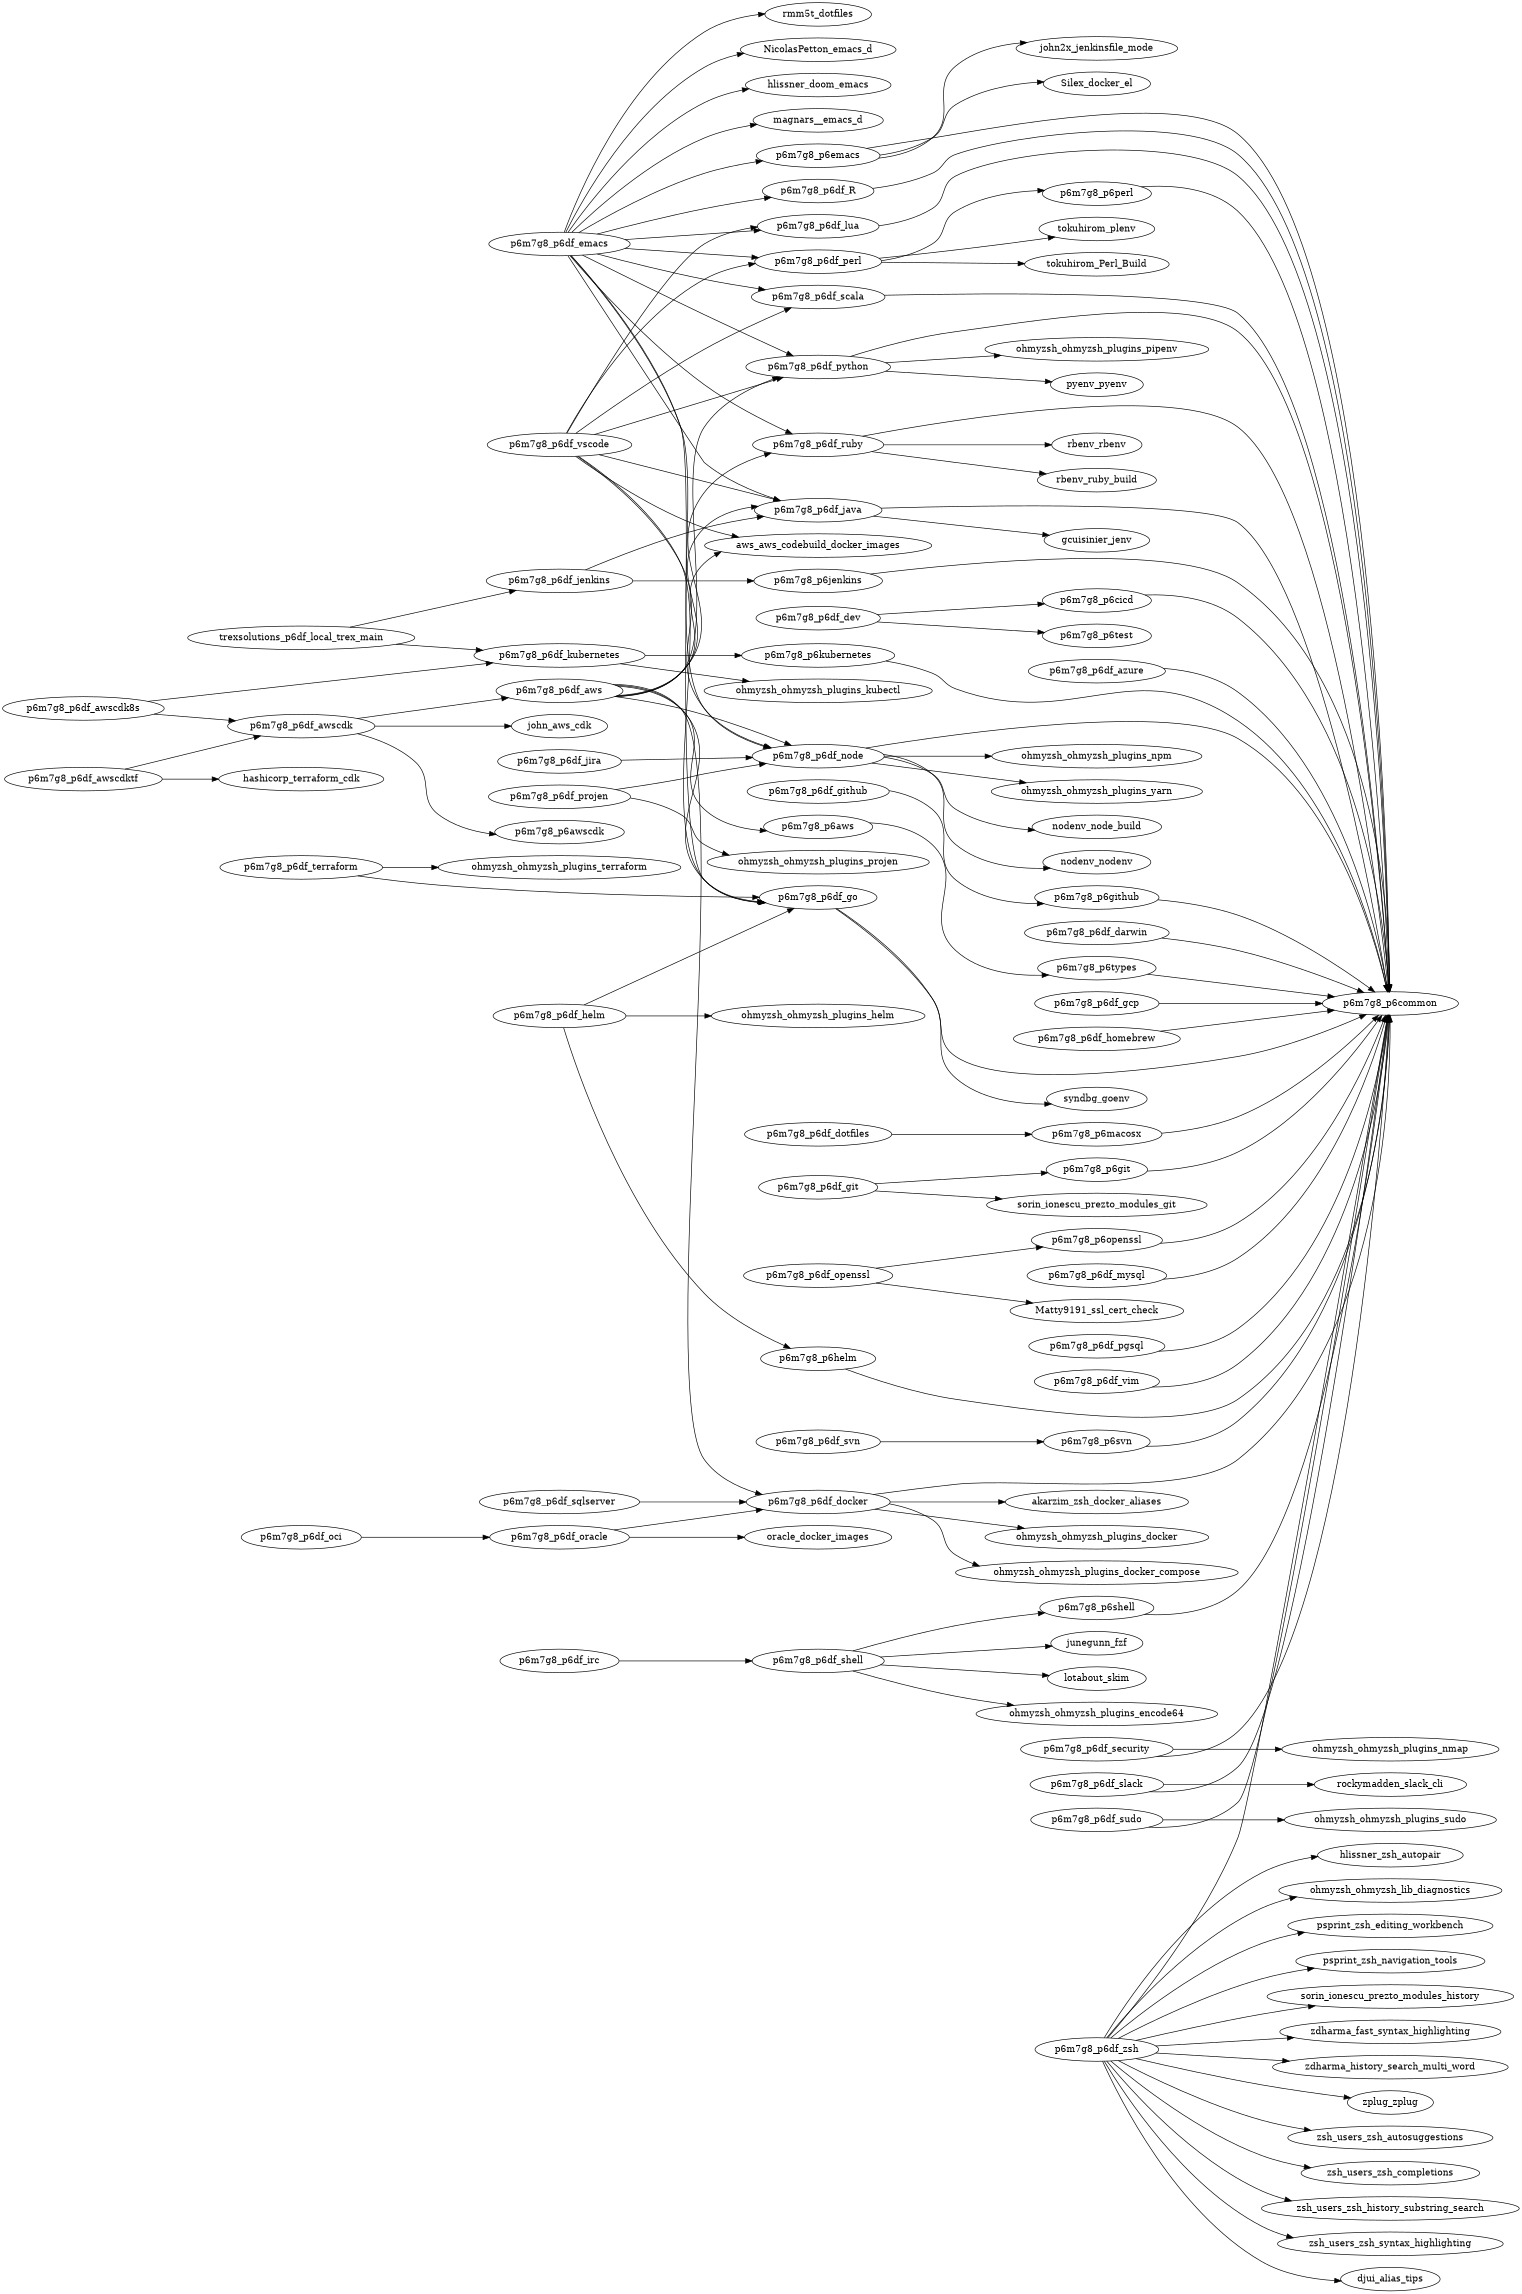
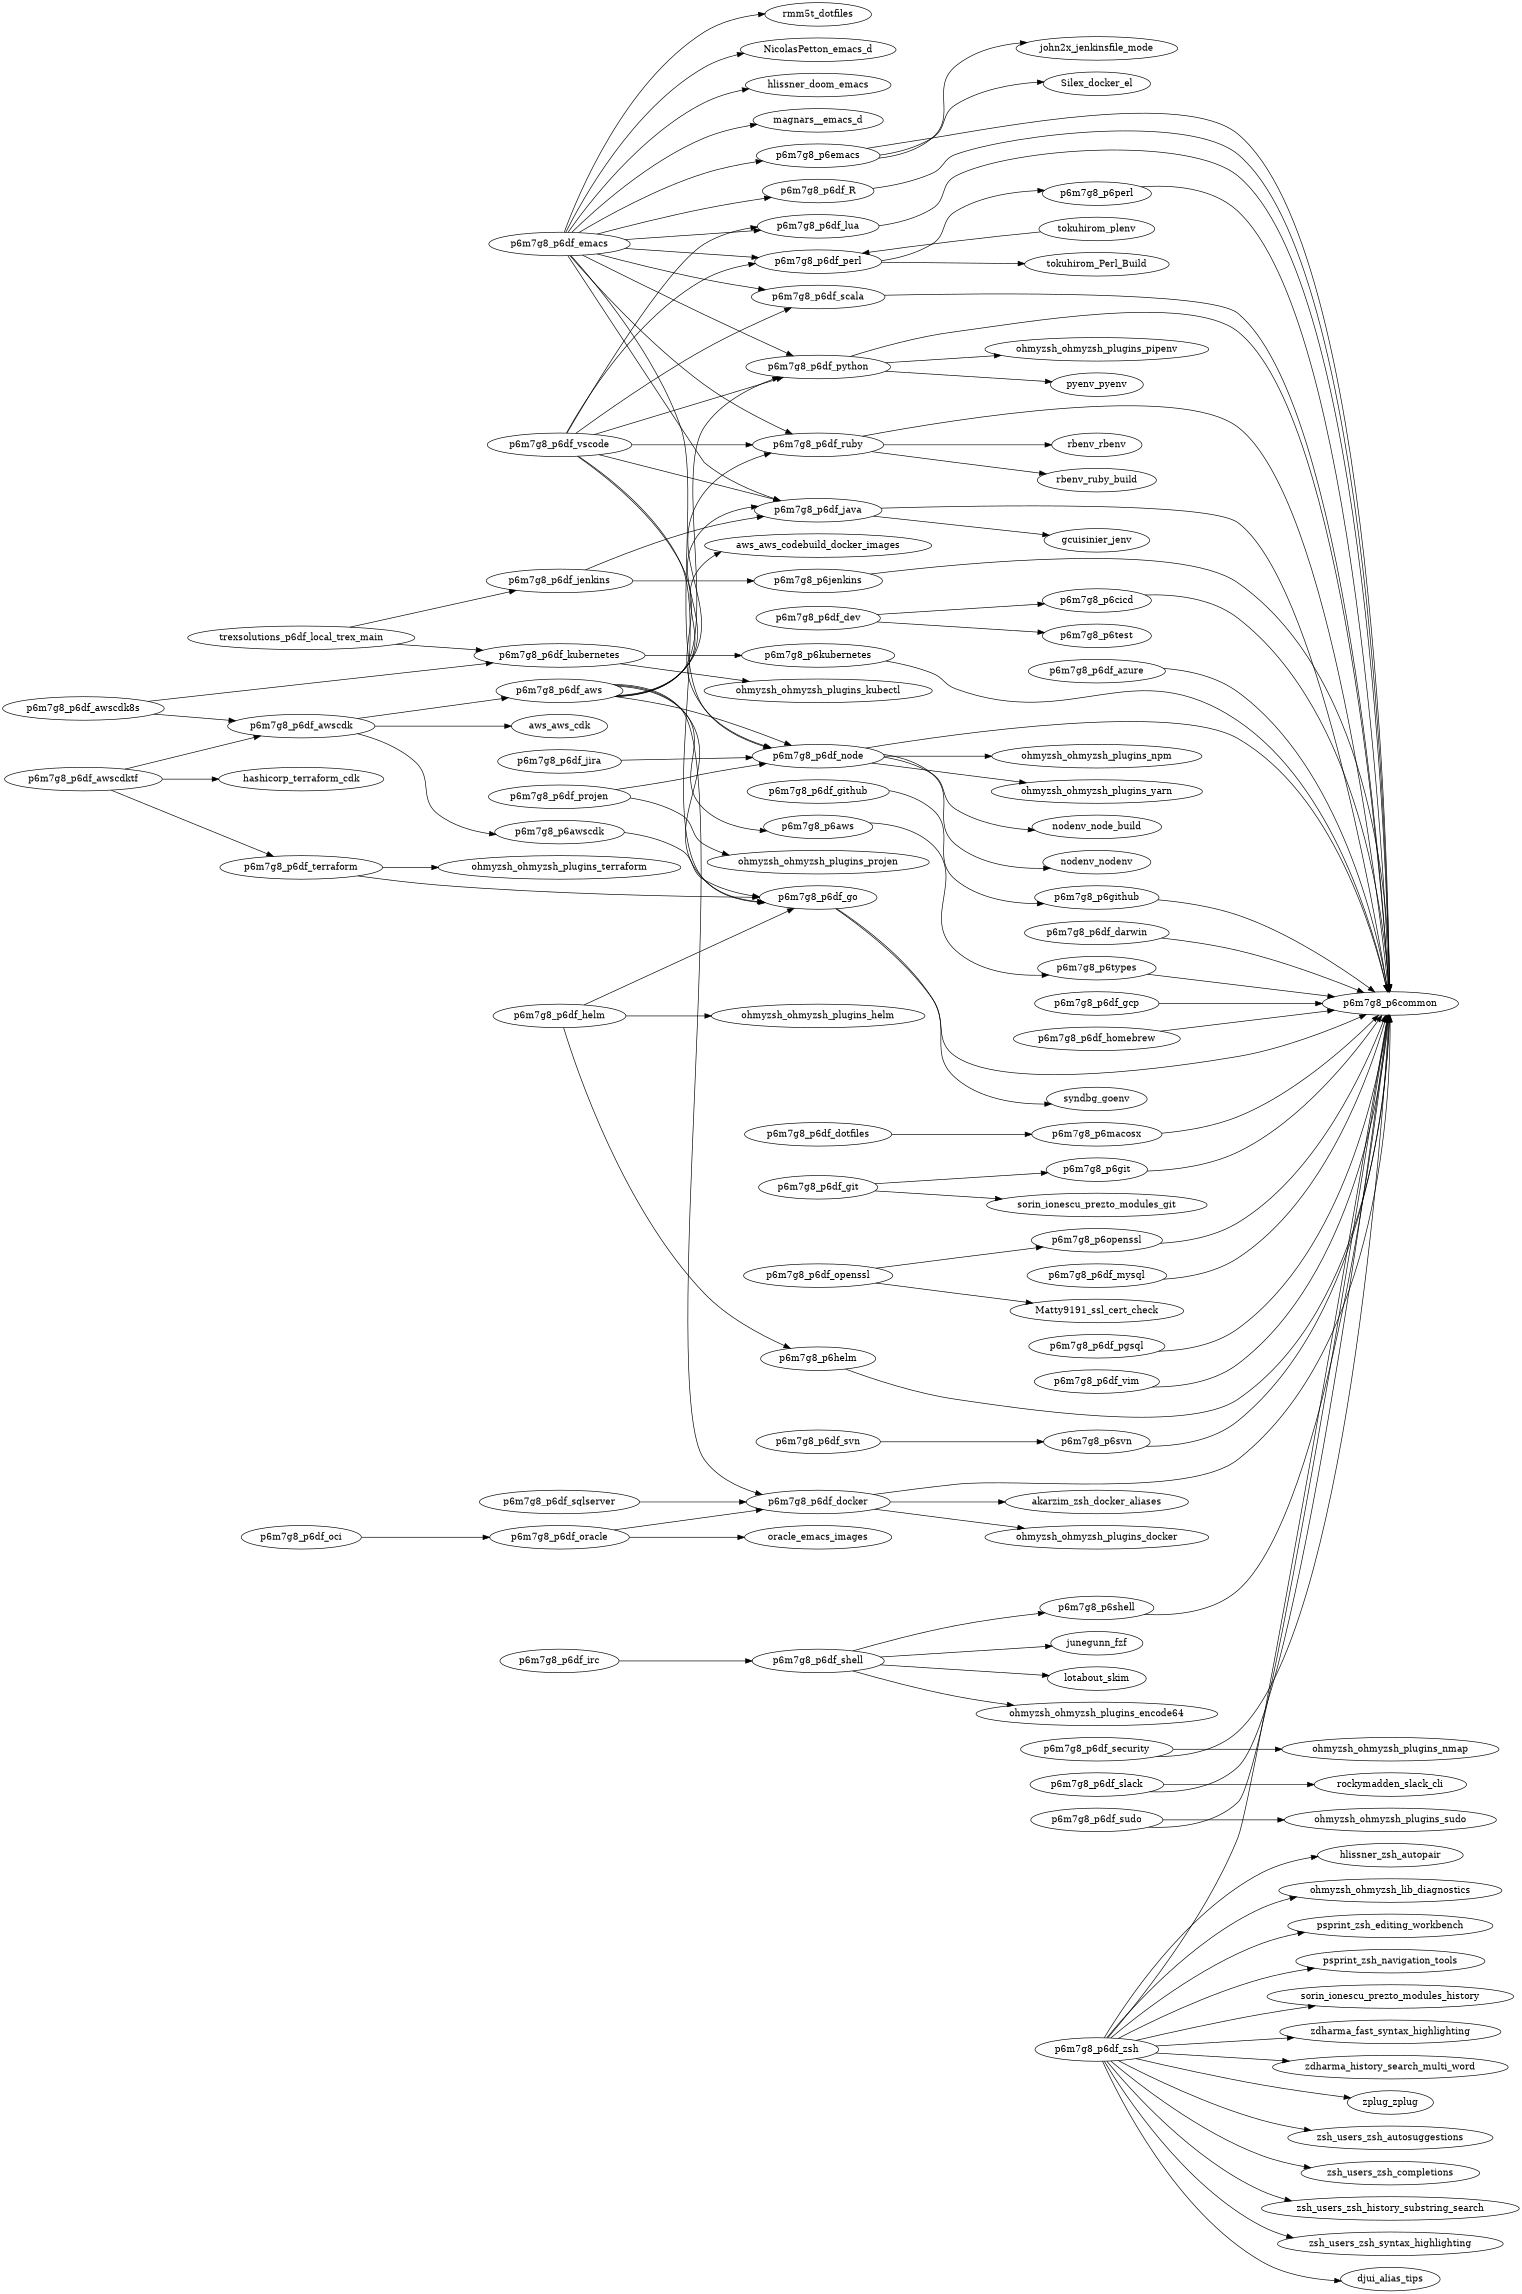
(964, 249) -> (955, 241)
(650, 503) -> (678, 445)
(686, 582) -> (684, 852)
(560, 726) -> (560, 726)
none -> (189, 822)
(818, 1537) -> (818, 1537)
(1097, 1573) -> none
